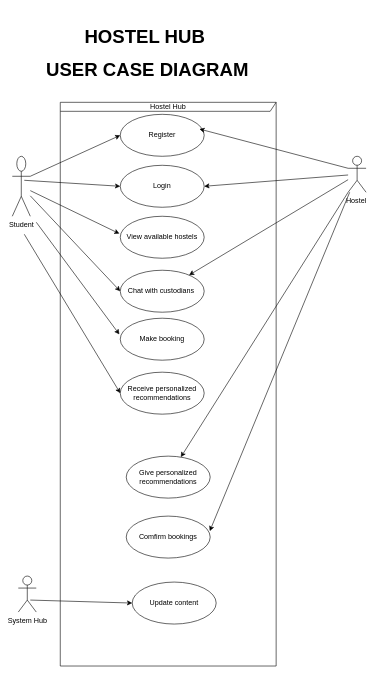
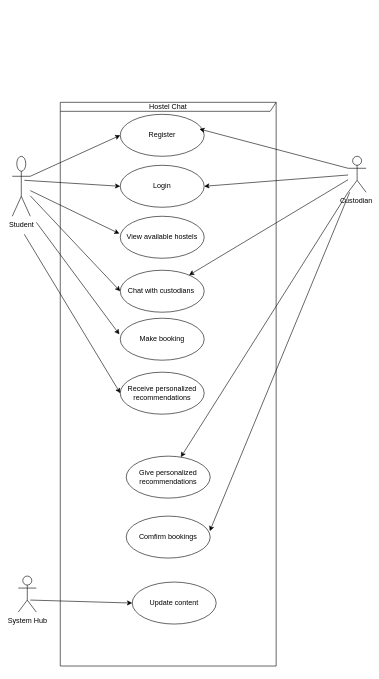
(147, 48) -> none
(168, 107) -> (168, 107)
(358, 201) -> (358, 201)
